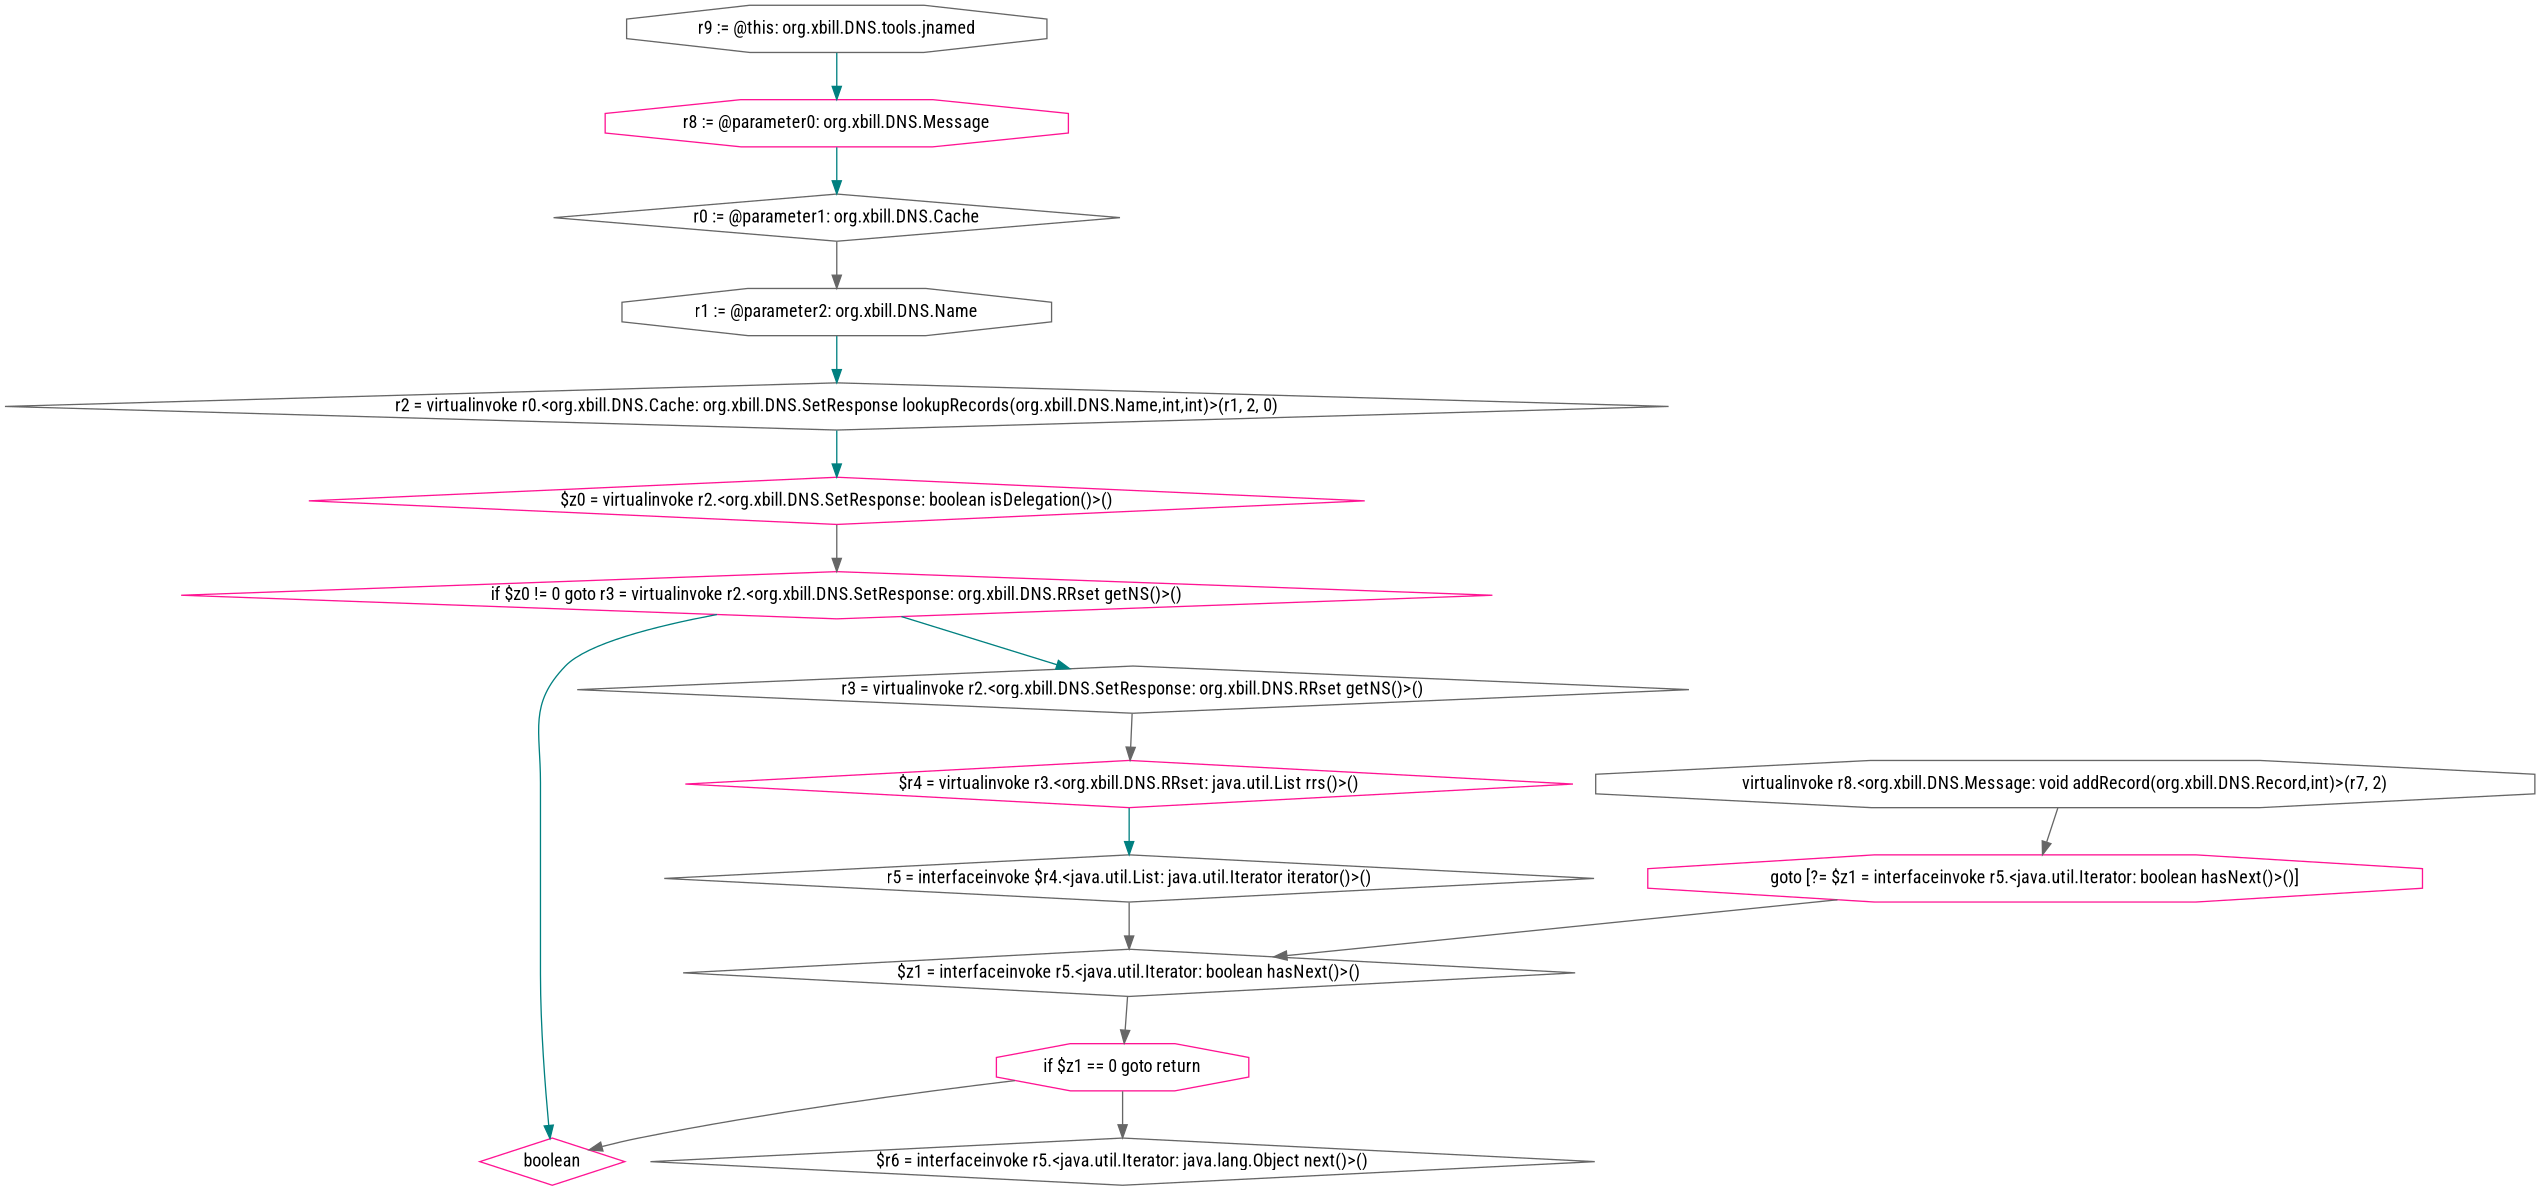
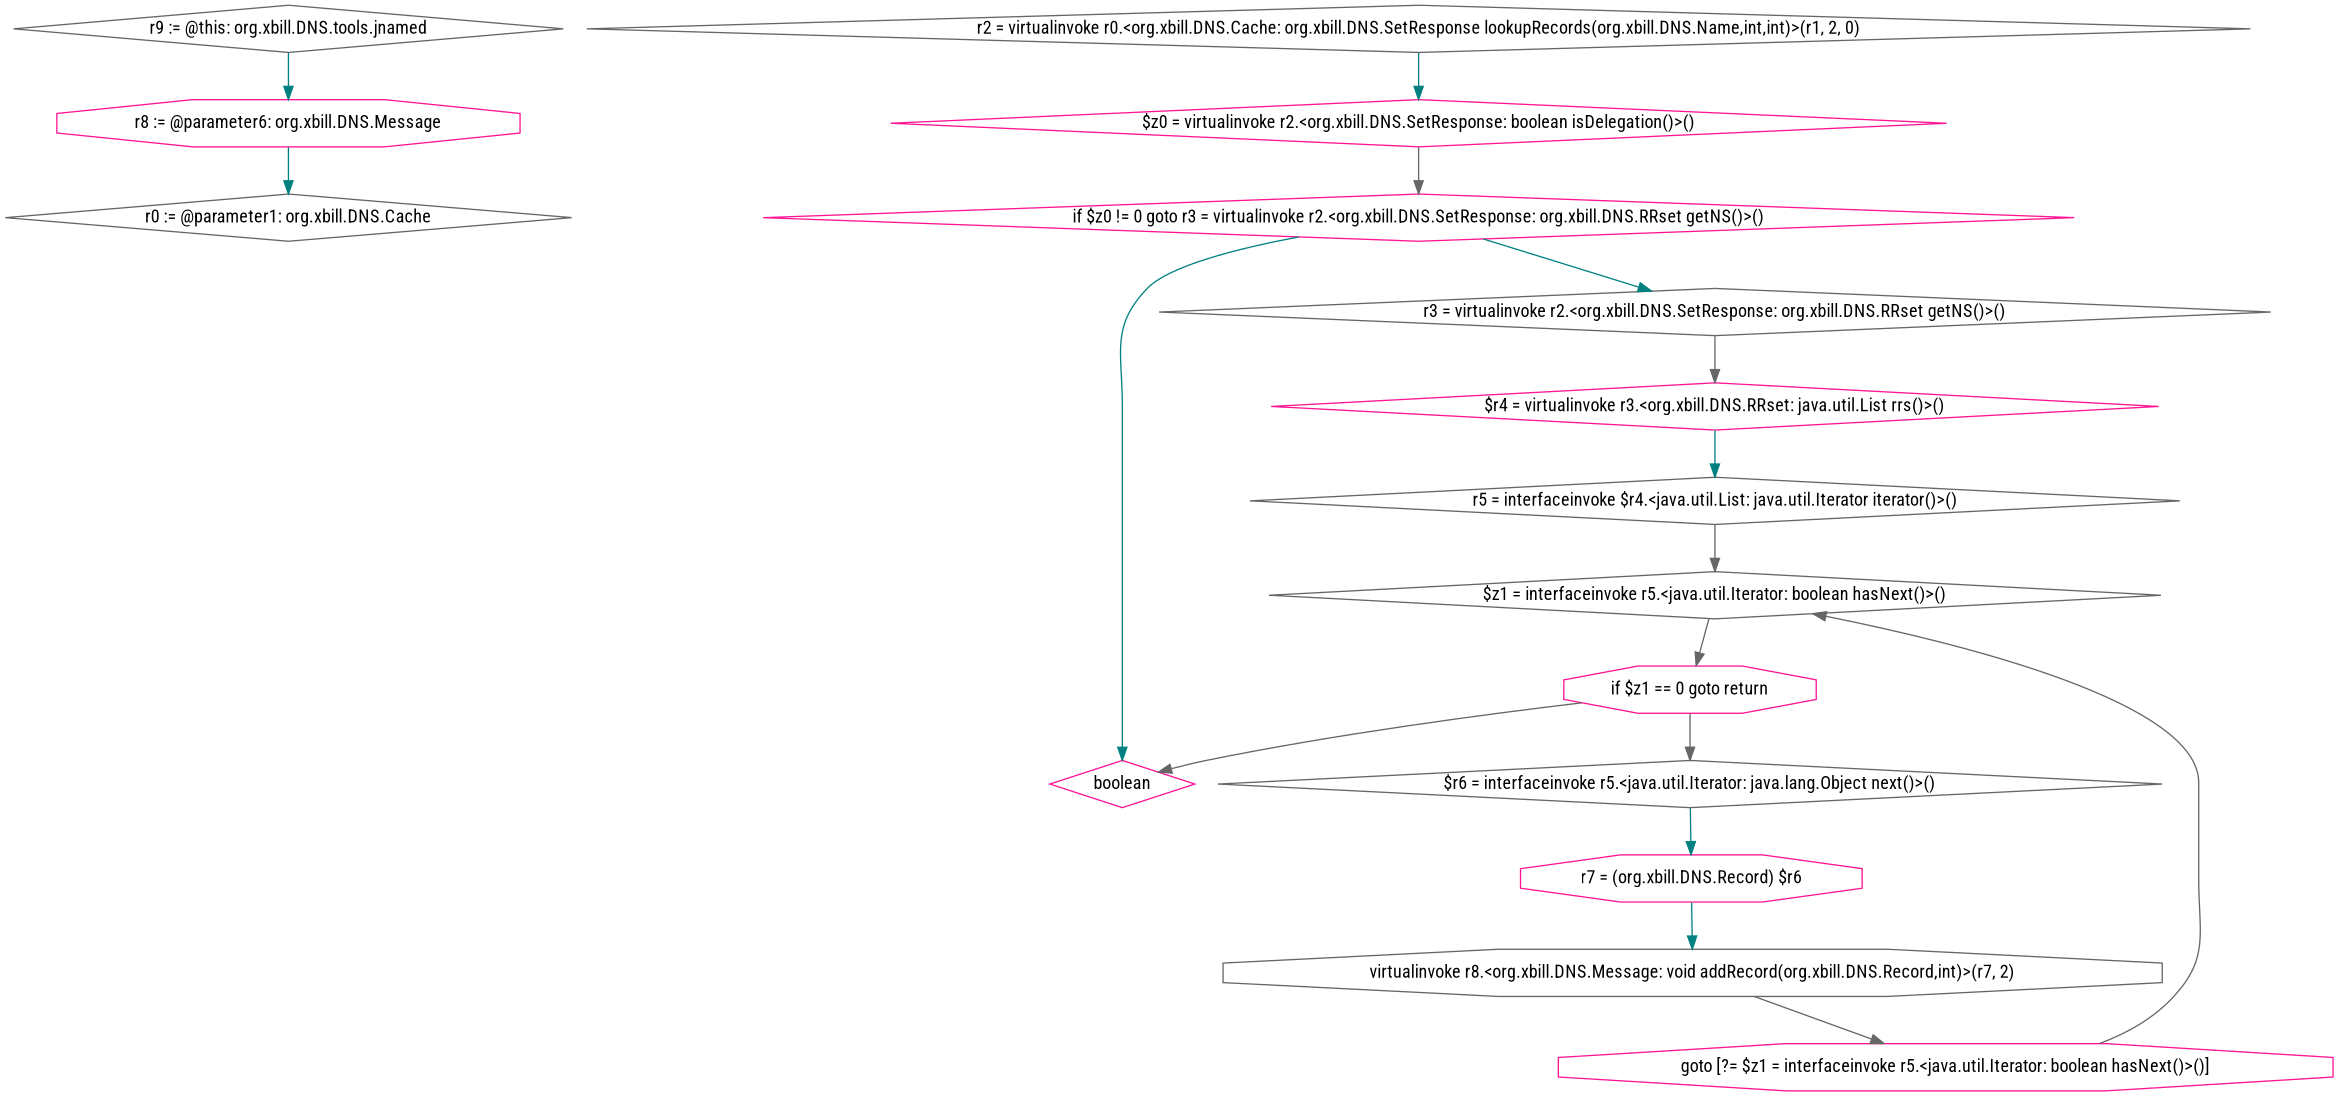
(837, 29) -> (288, 29)
(837, 123) -> (288, 123)
(837, 312) -> none
none -> (1691, 878)
